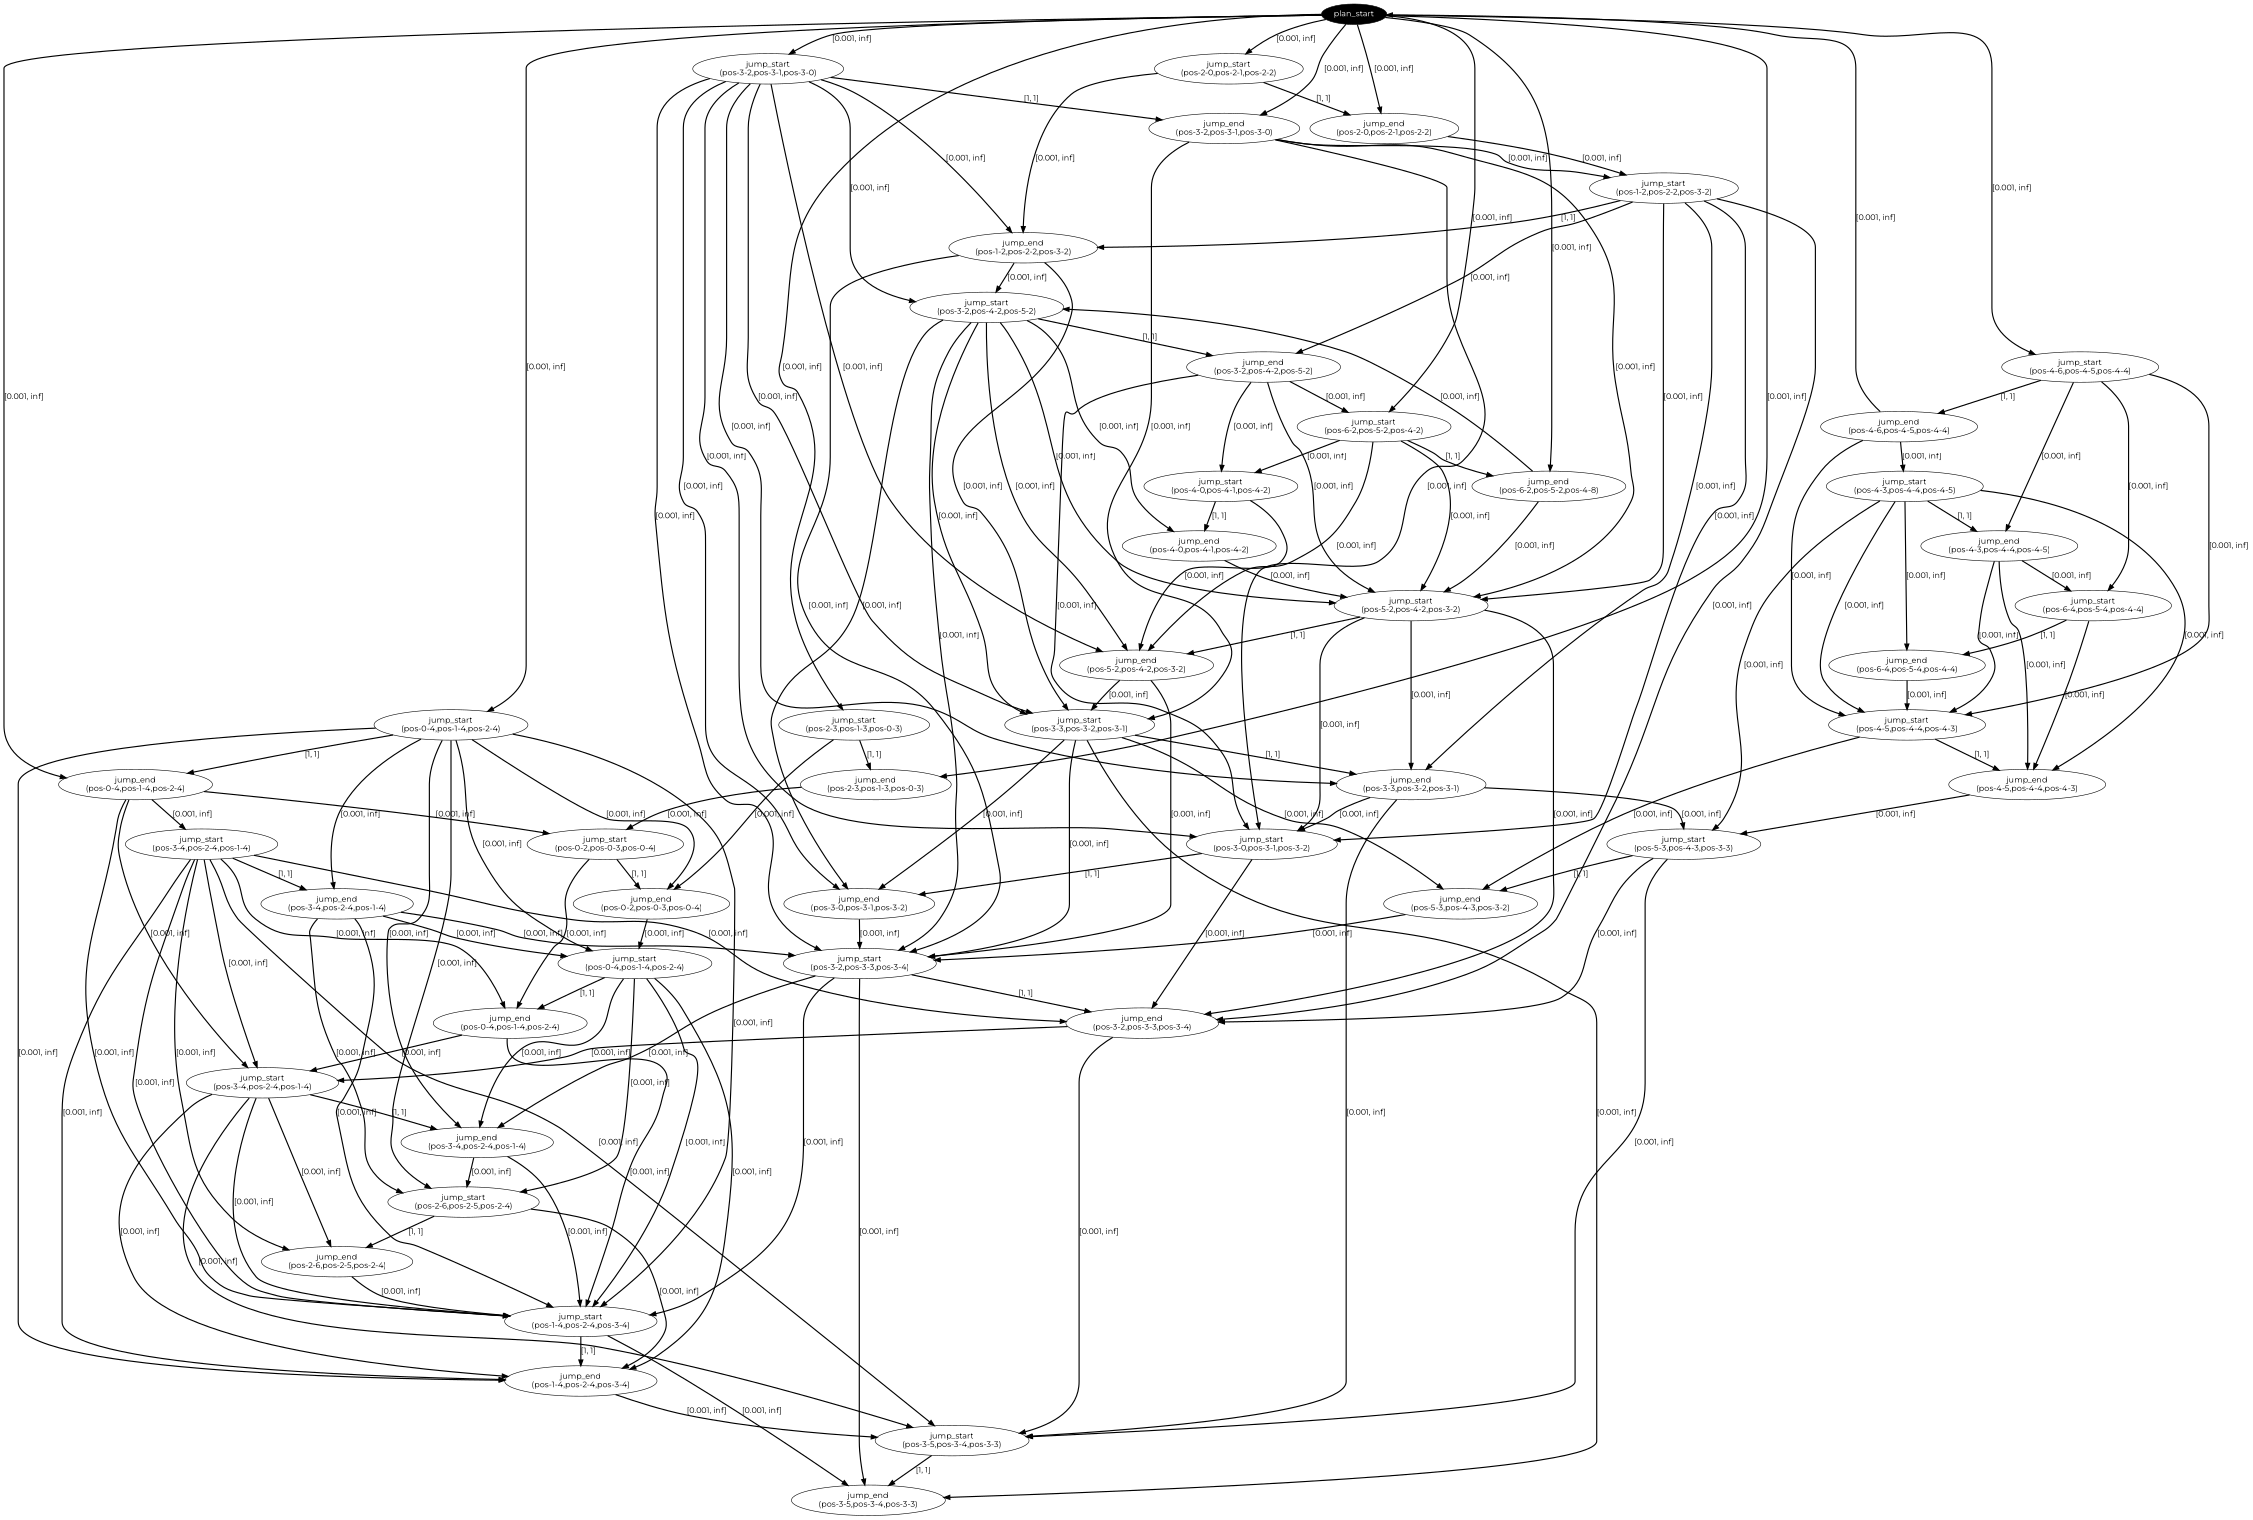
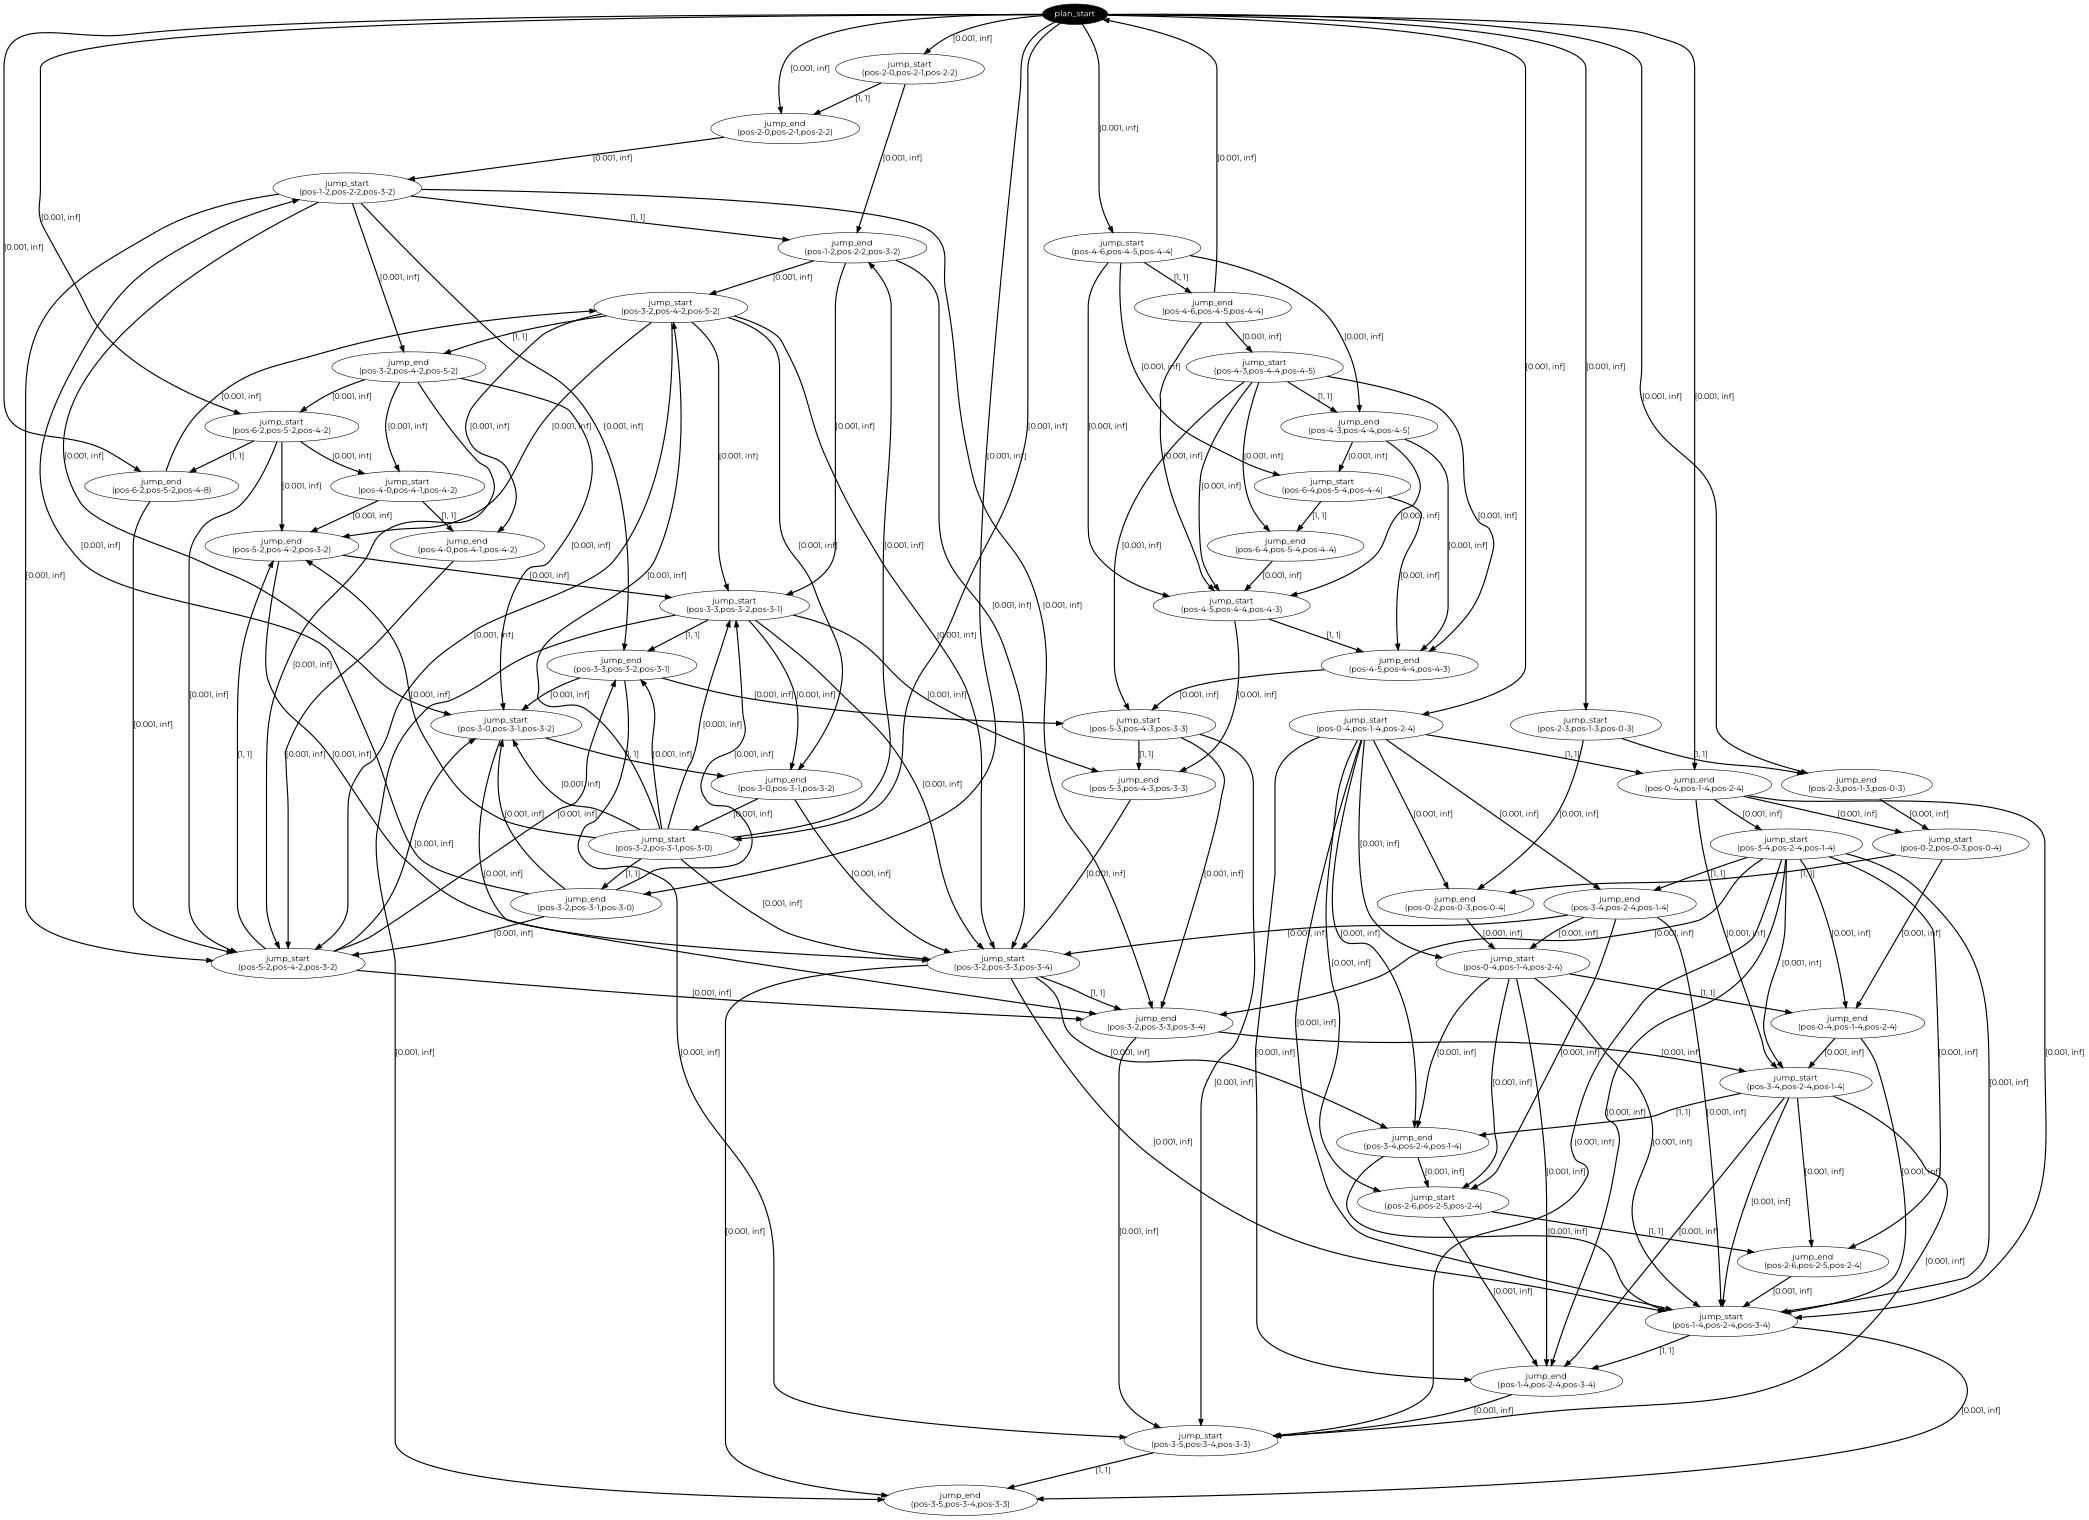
(684, 503) -> (728, 813)
(1461, 904) -> (1139, 785)
